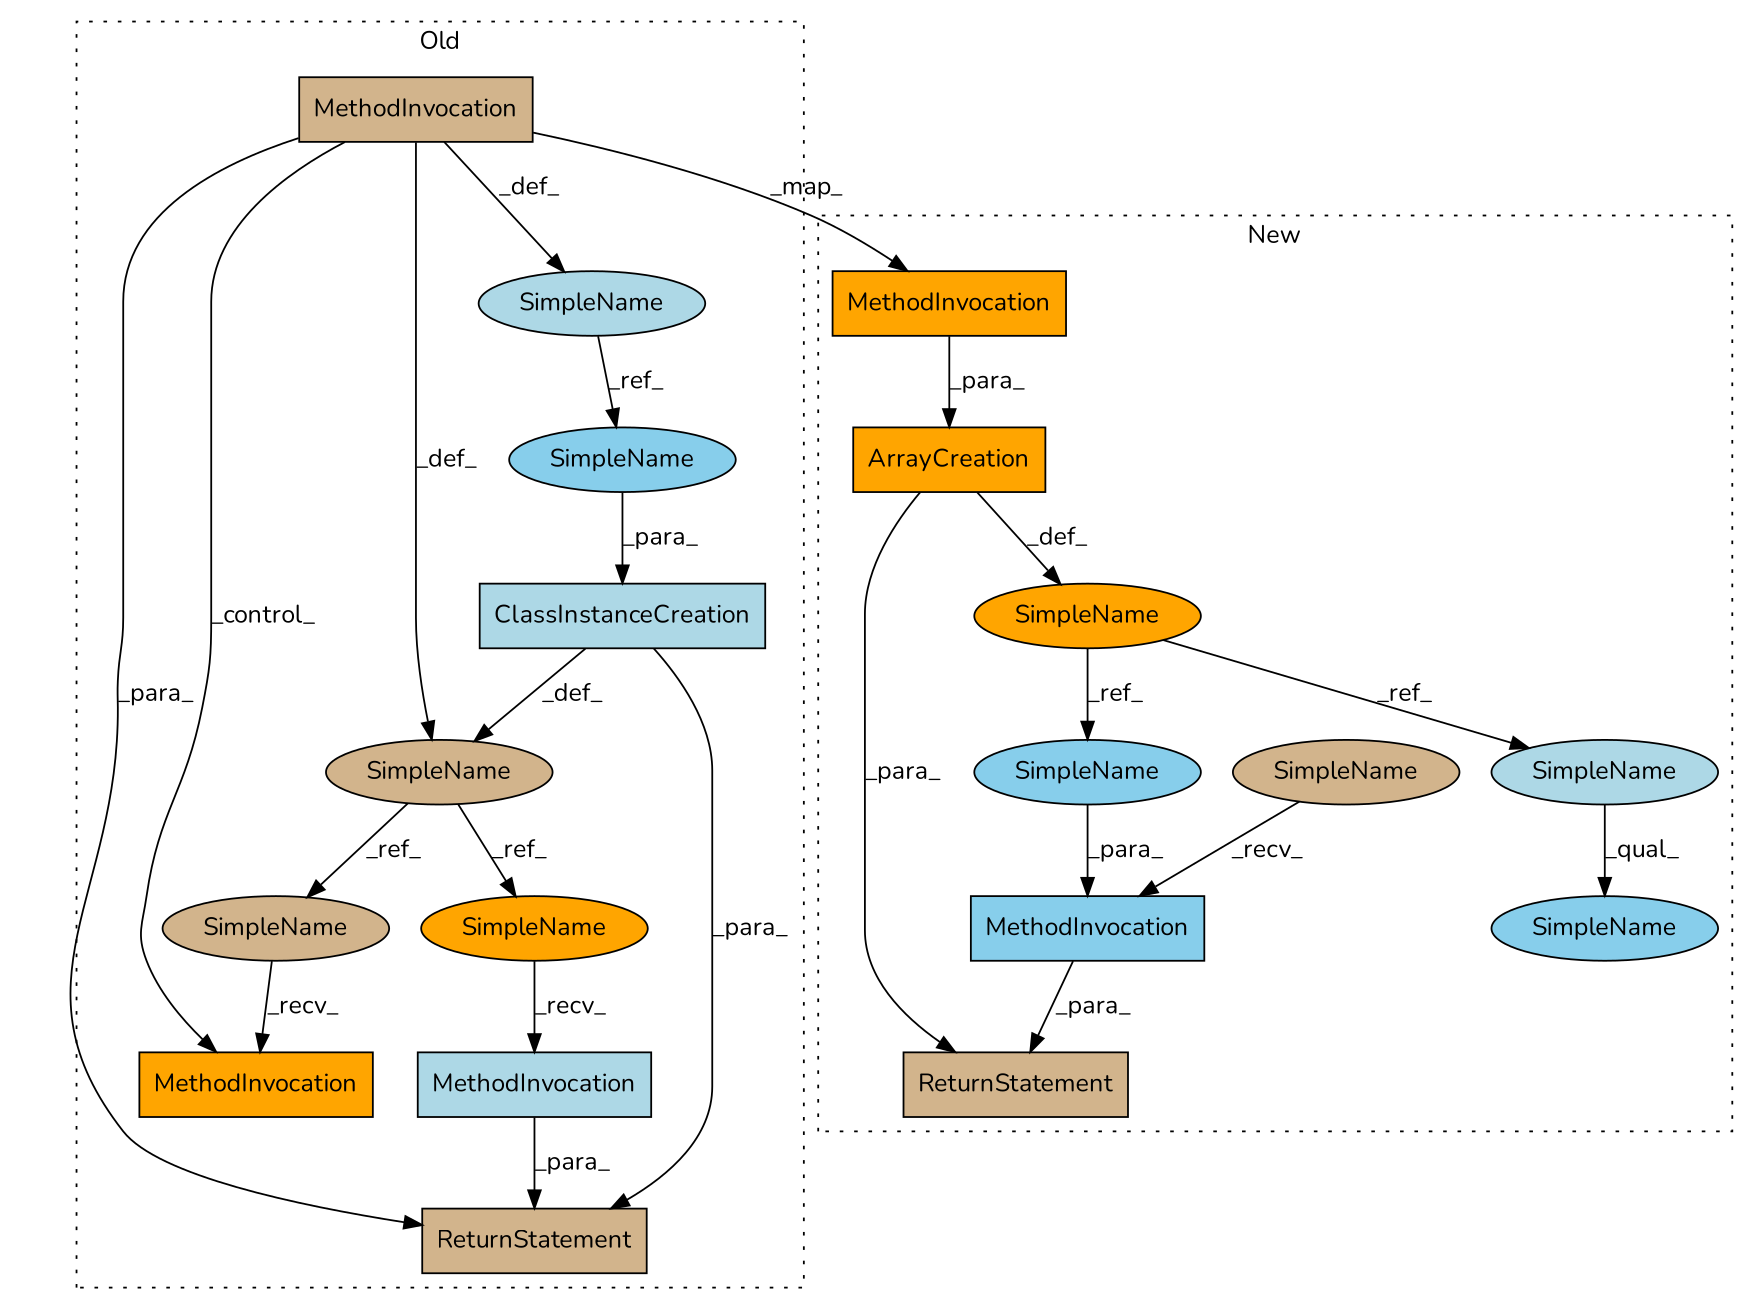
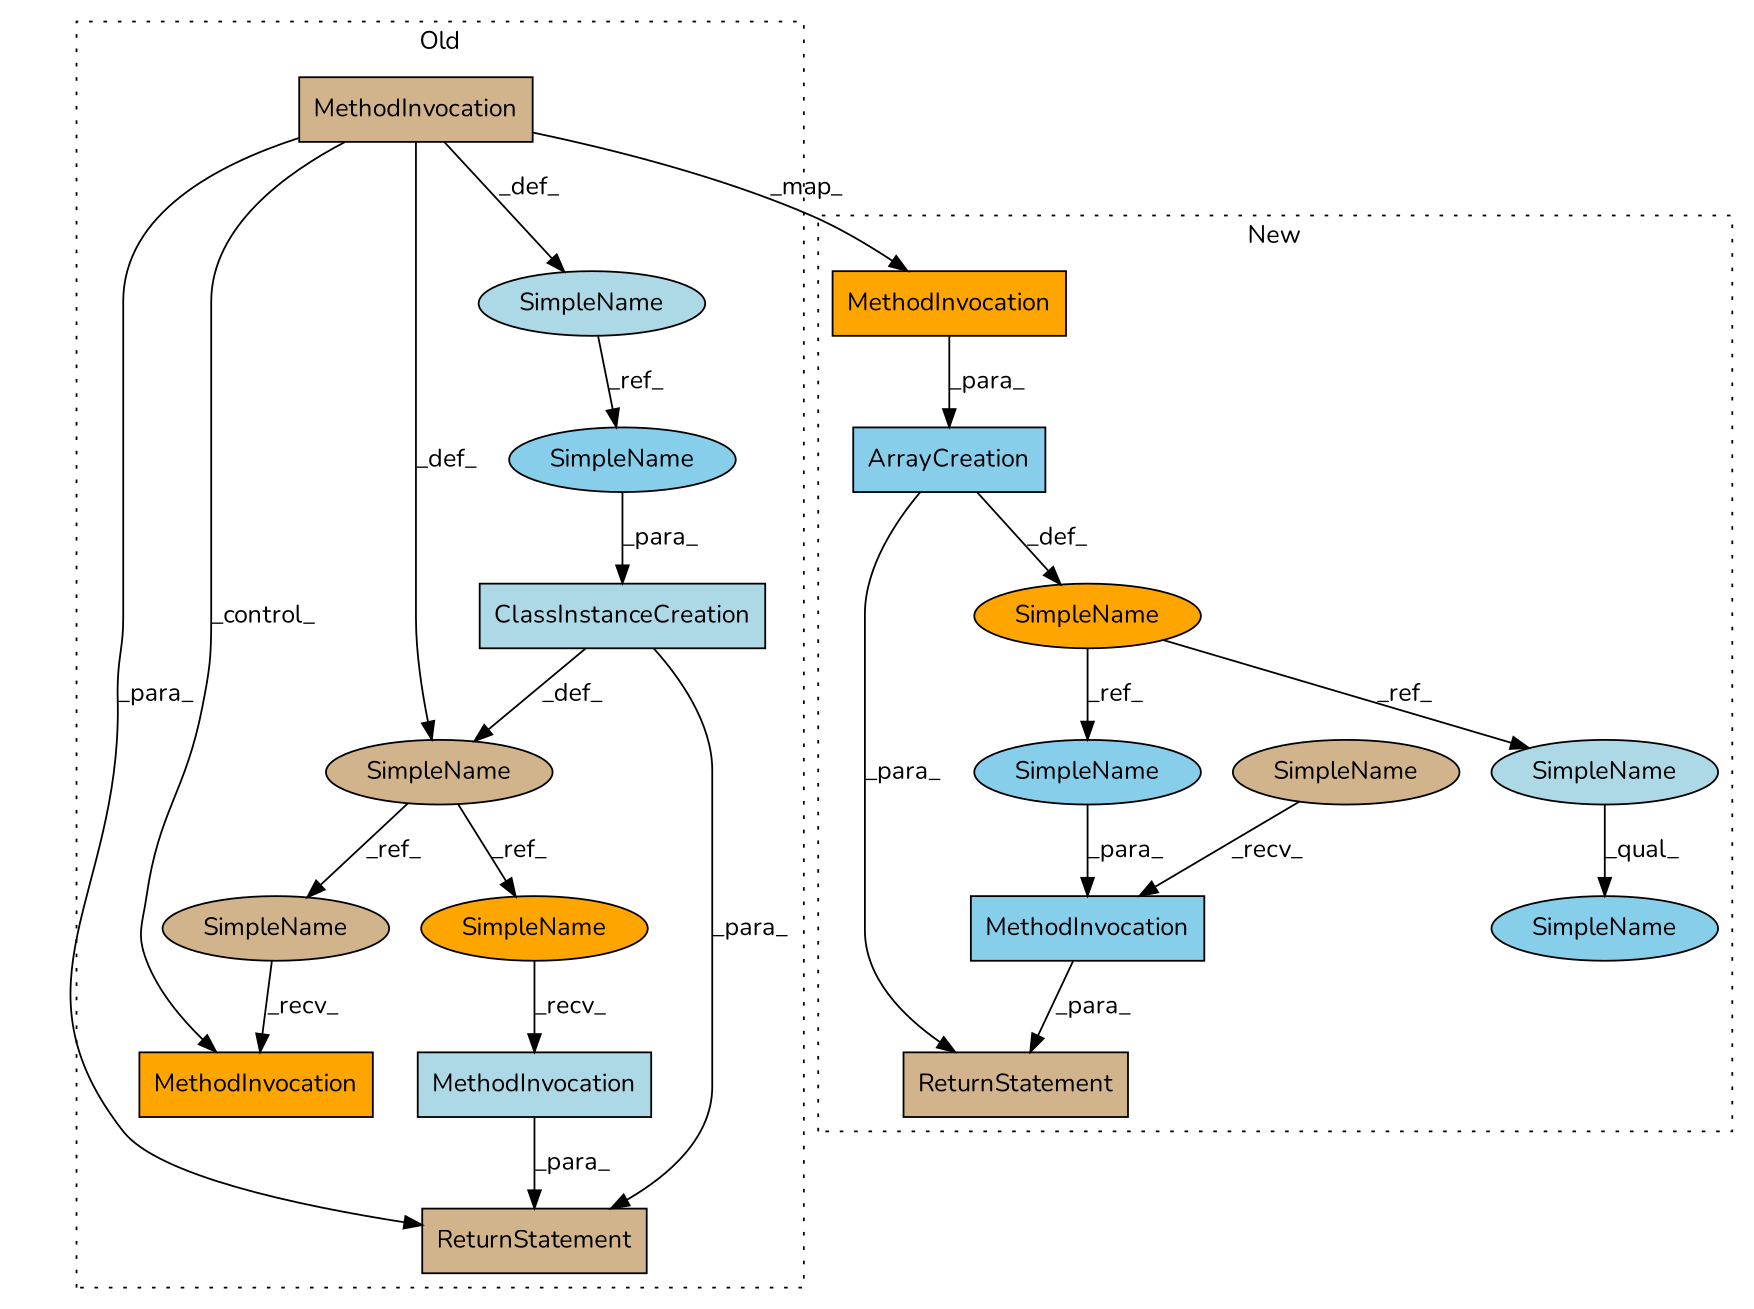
(949, 460) -> (949, 460)
